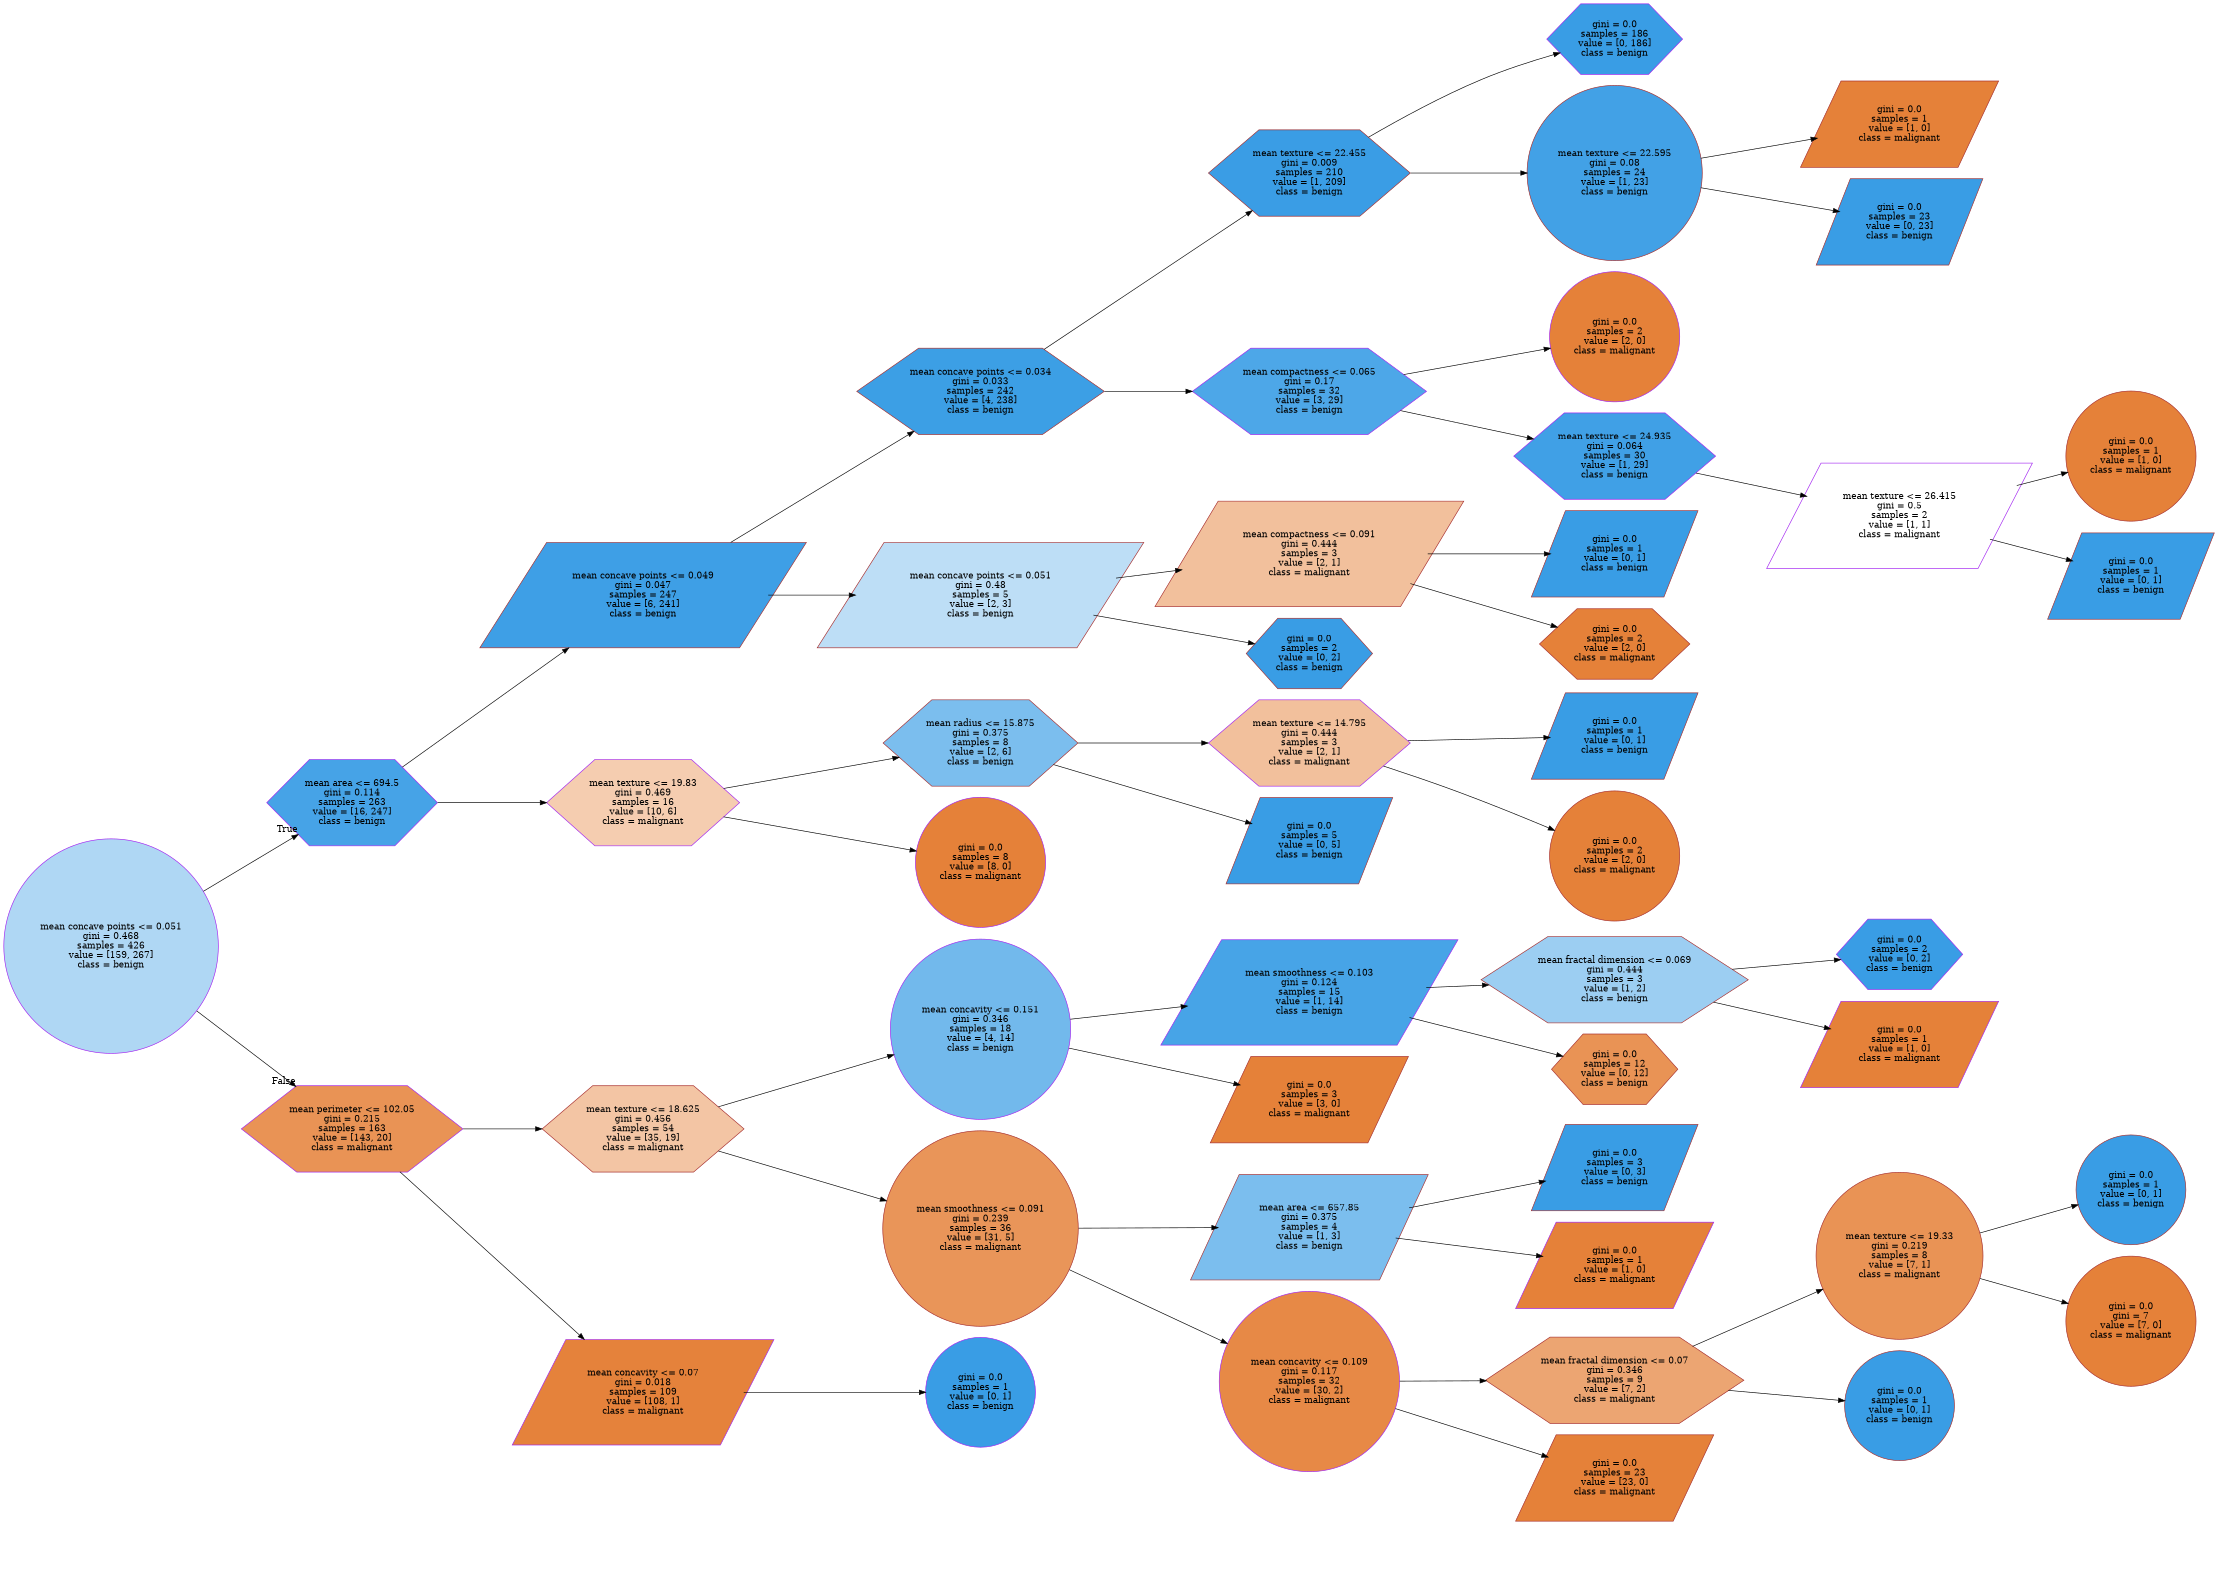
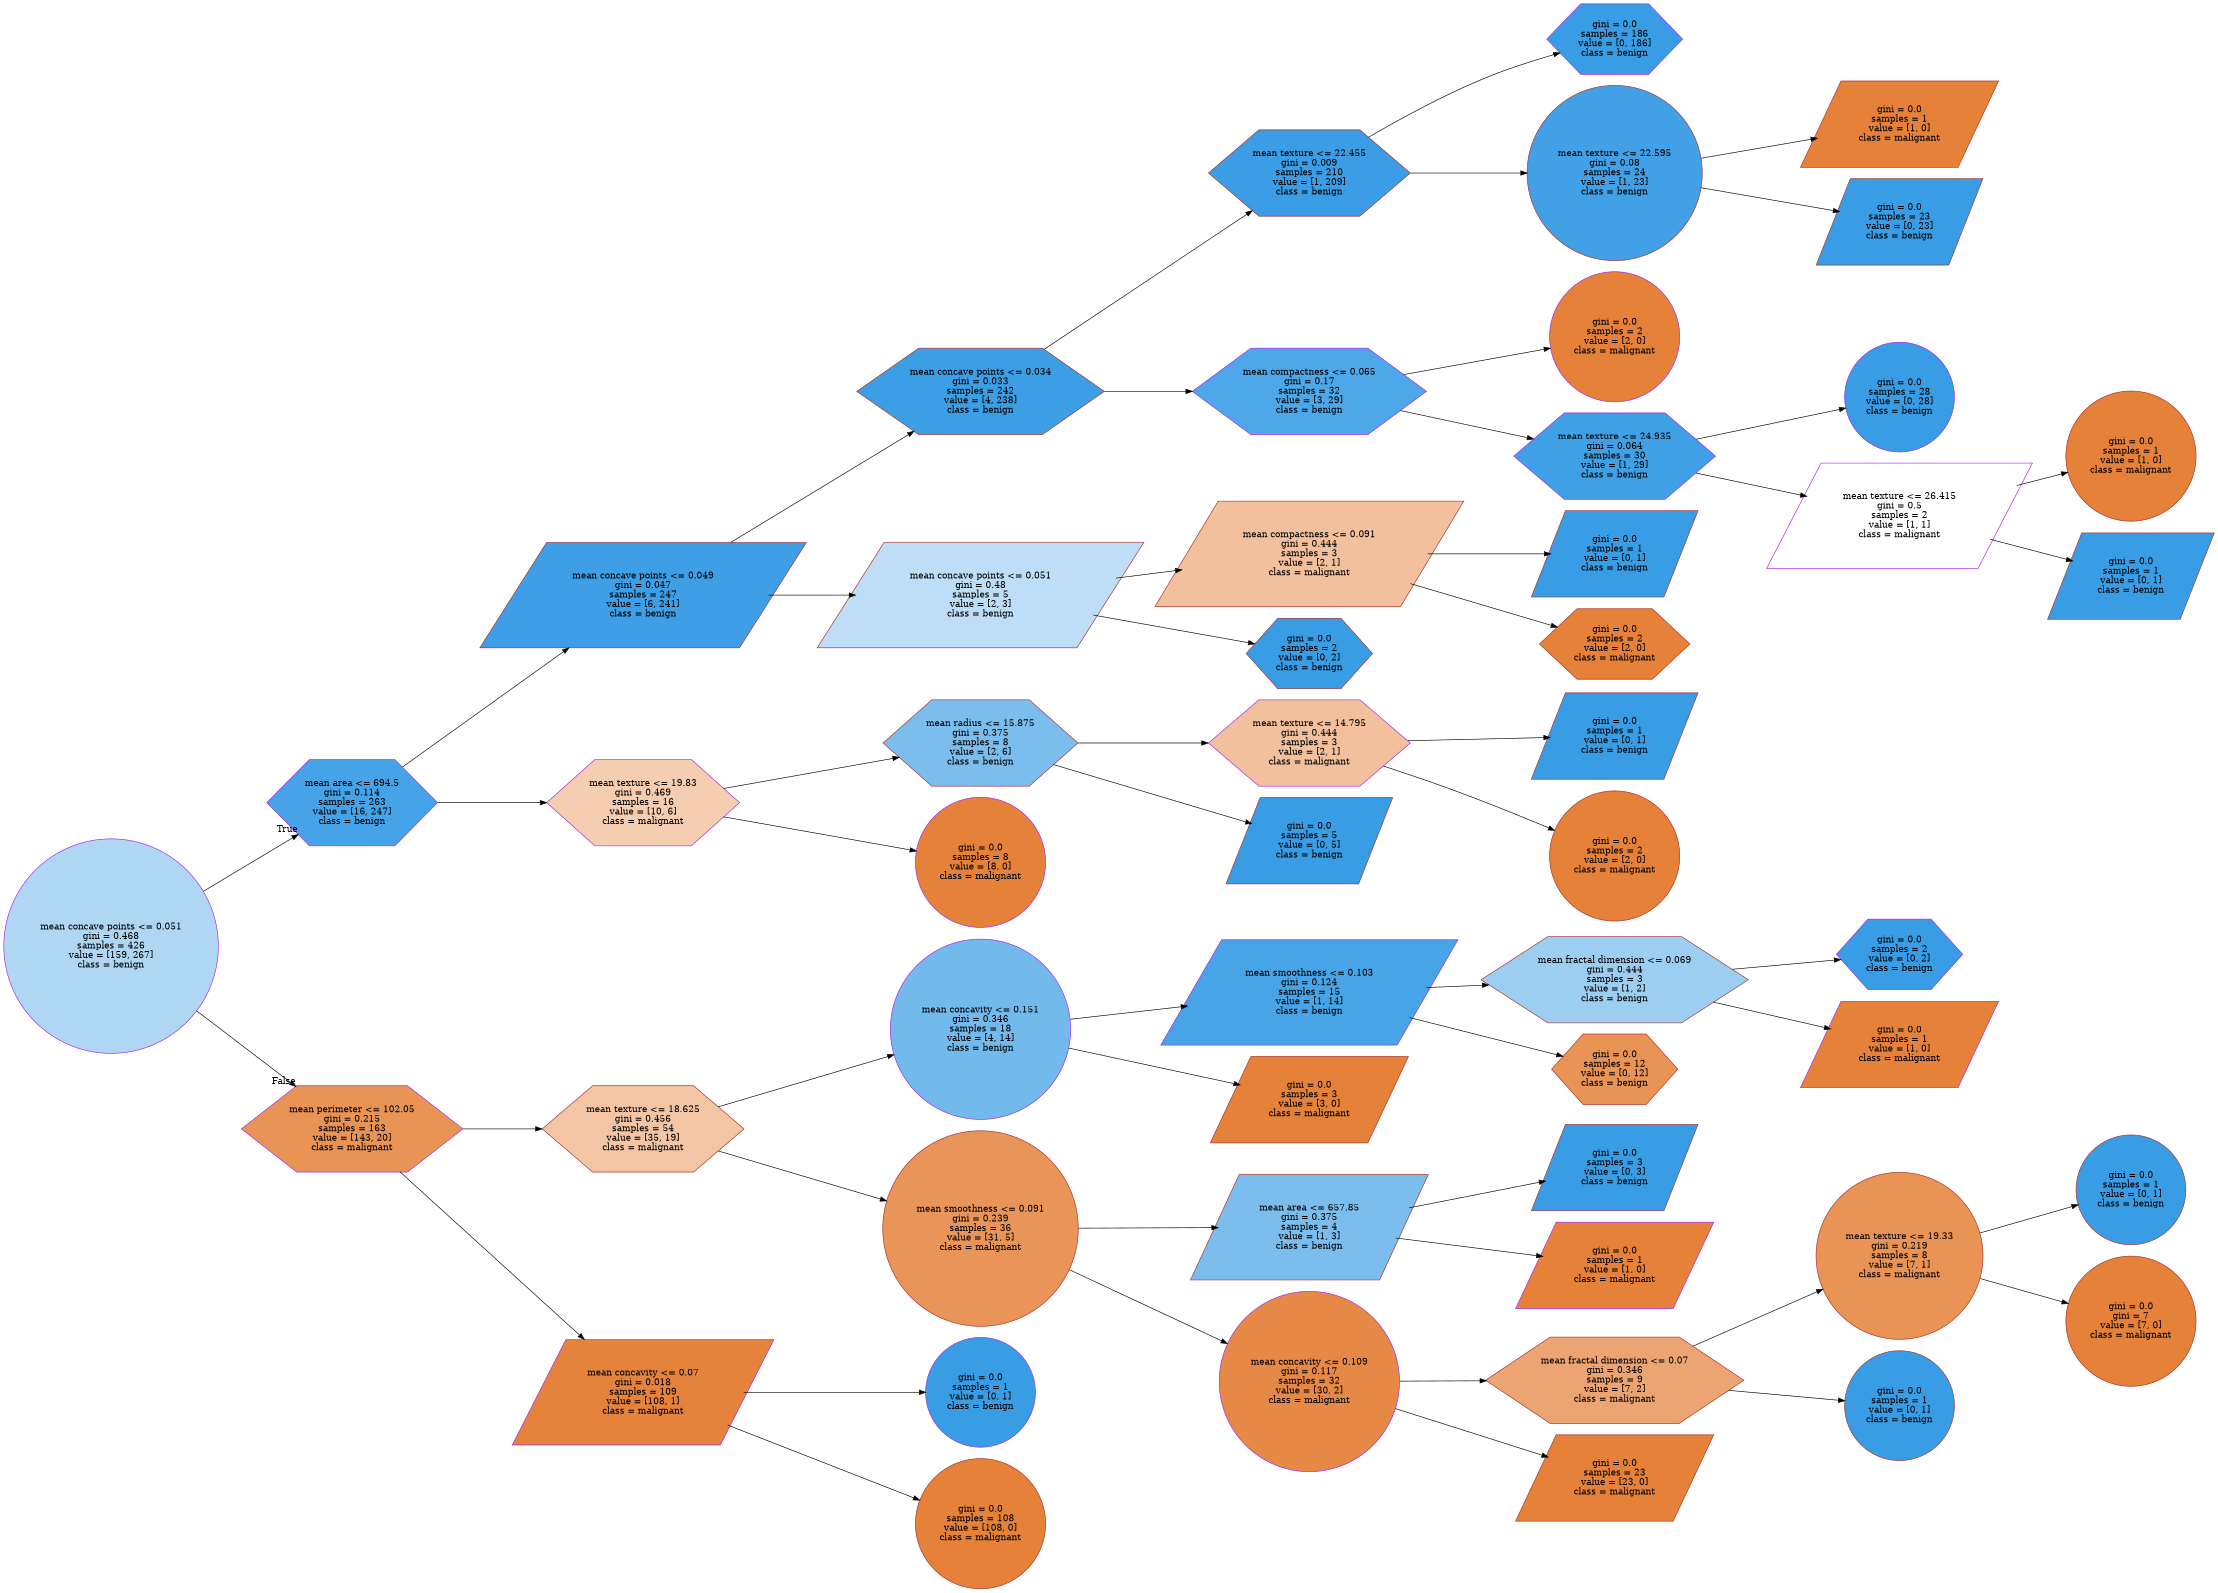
none -> (1900, 397)
none -> (981, 1524)
